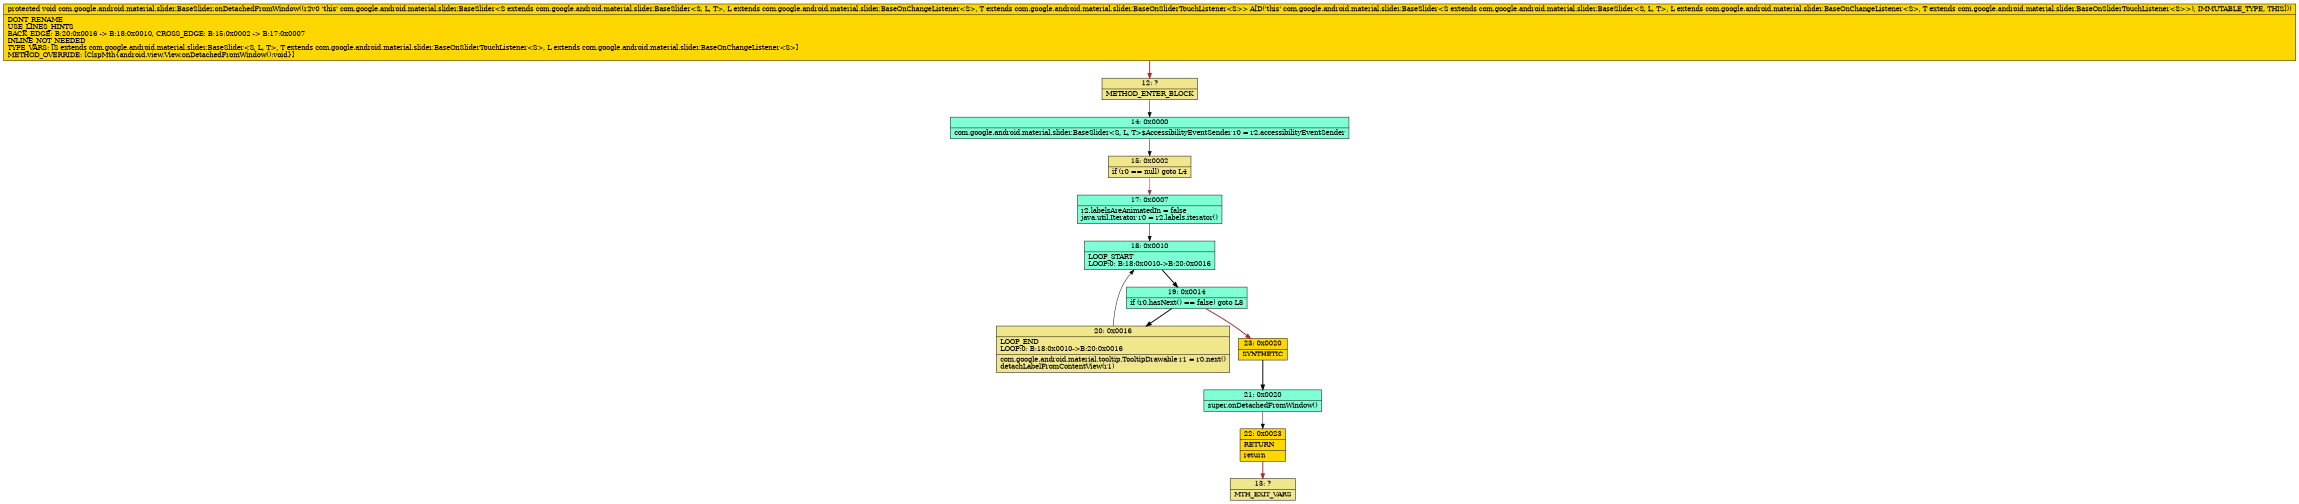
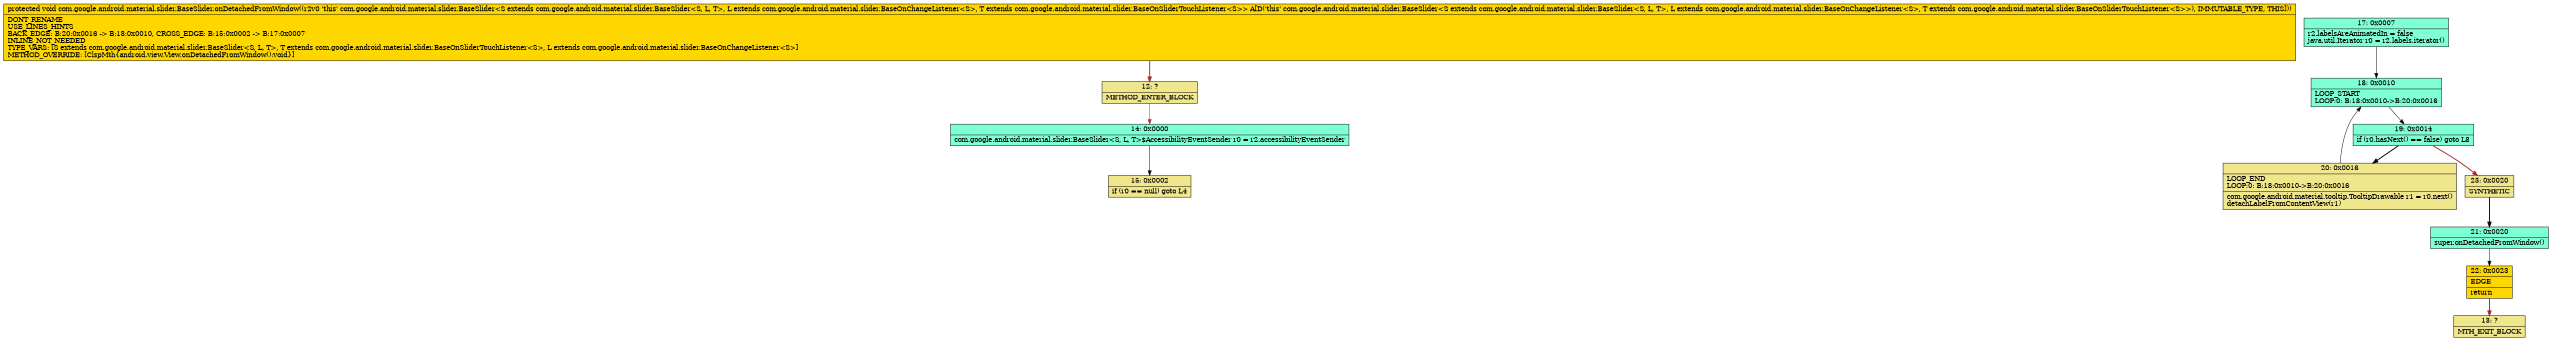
(1150, 106) -> (1150, 111)
(1150, 184) -> none
(1168, 277) -> (2395, 114)
(1263, 349) -> (2489, 186)
(1259, 445) -> (2481, 282)
(1263, 495) -> (2489, 332)
